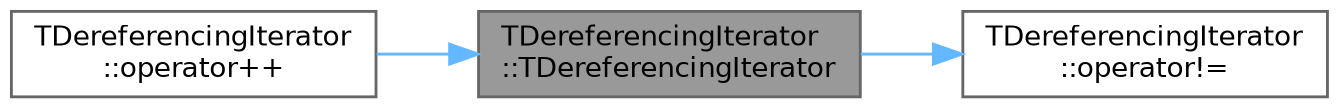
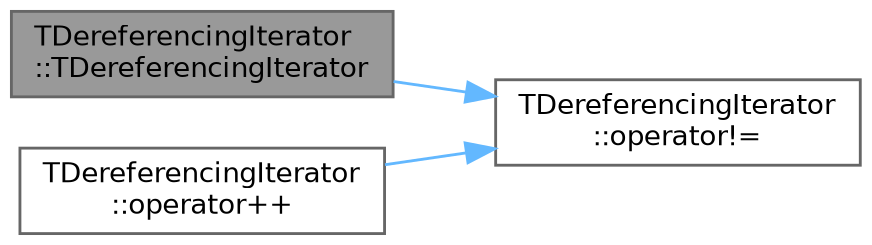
(413, 54) -> (425, 159)
